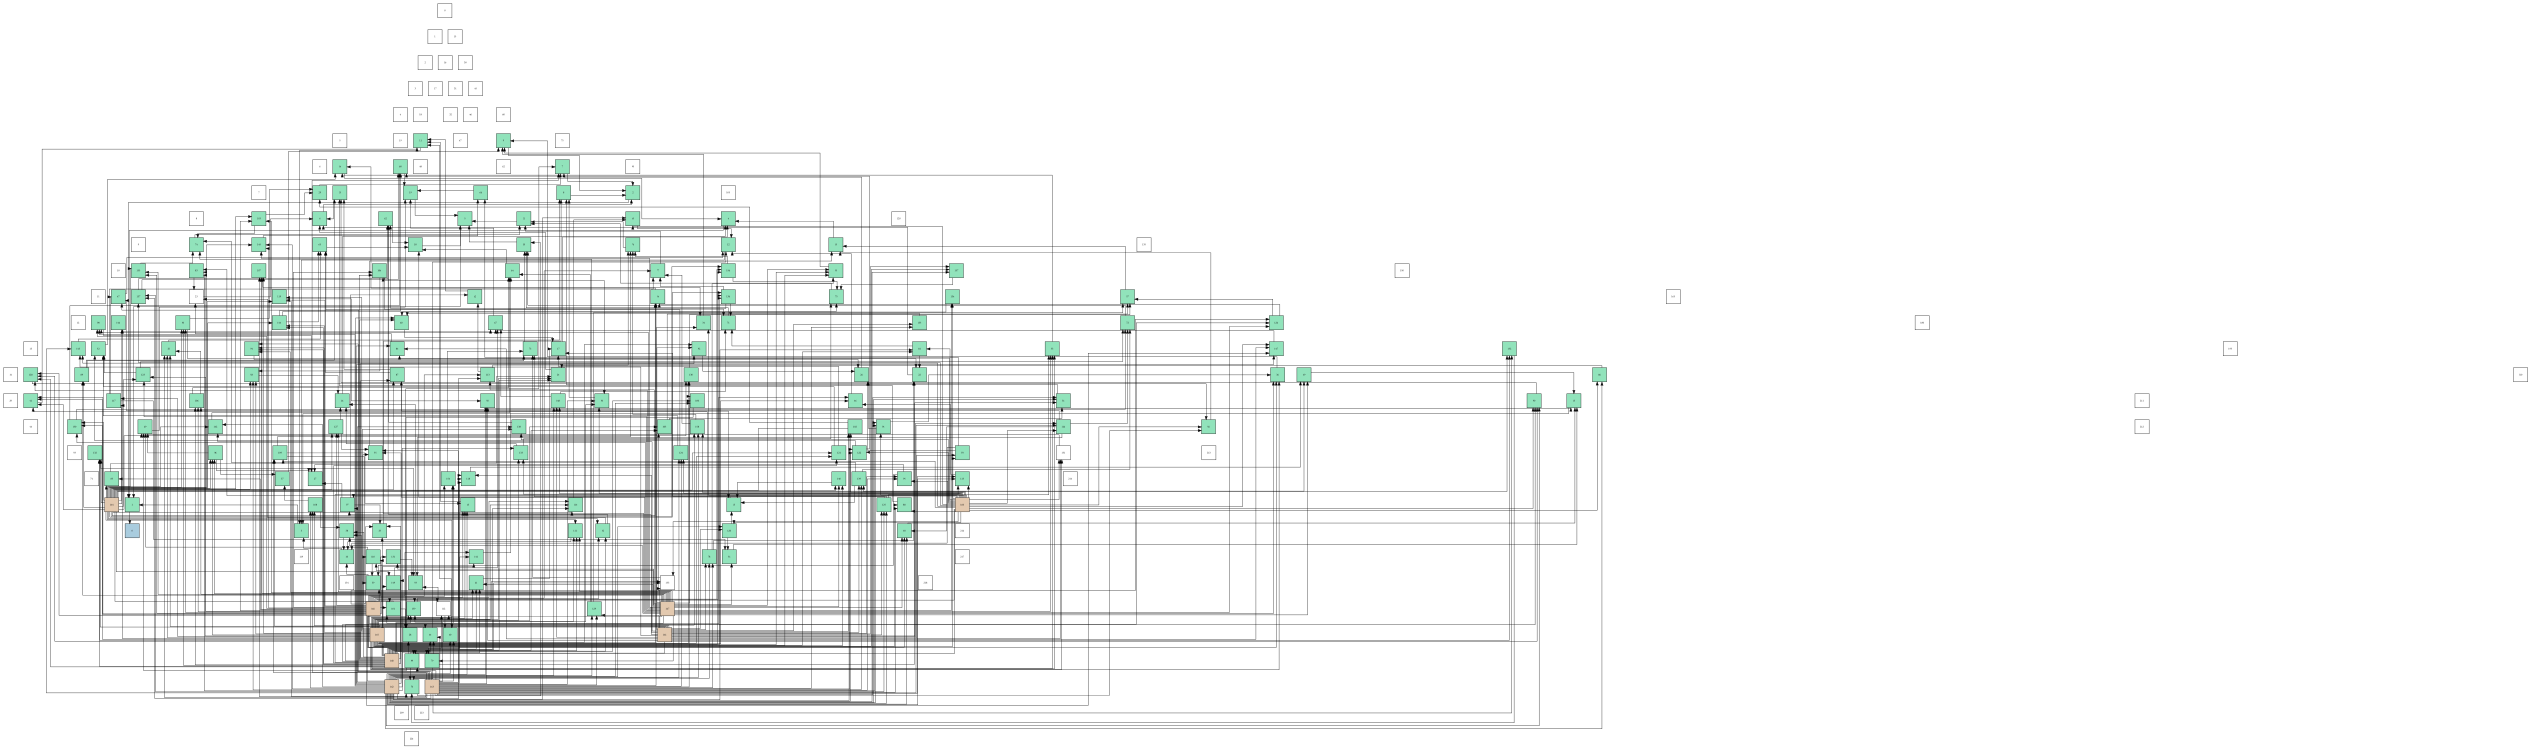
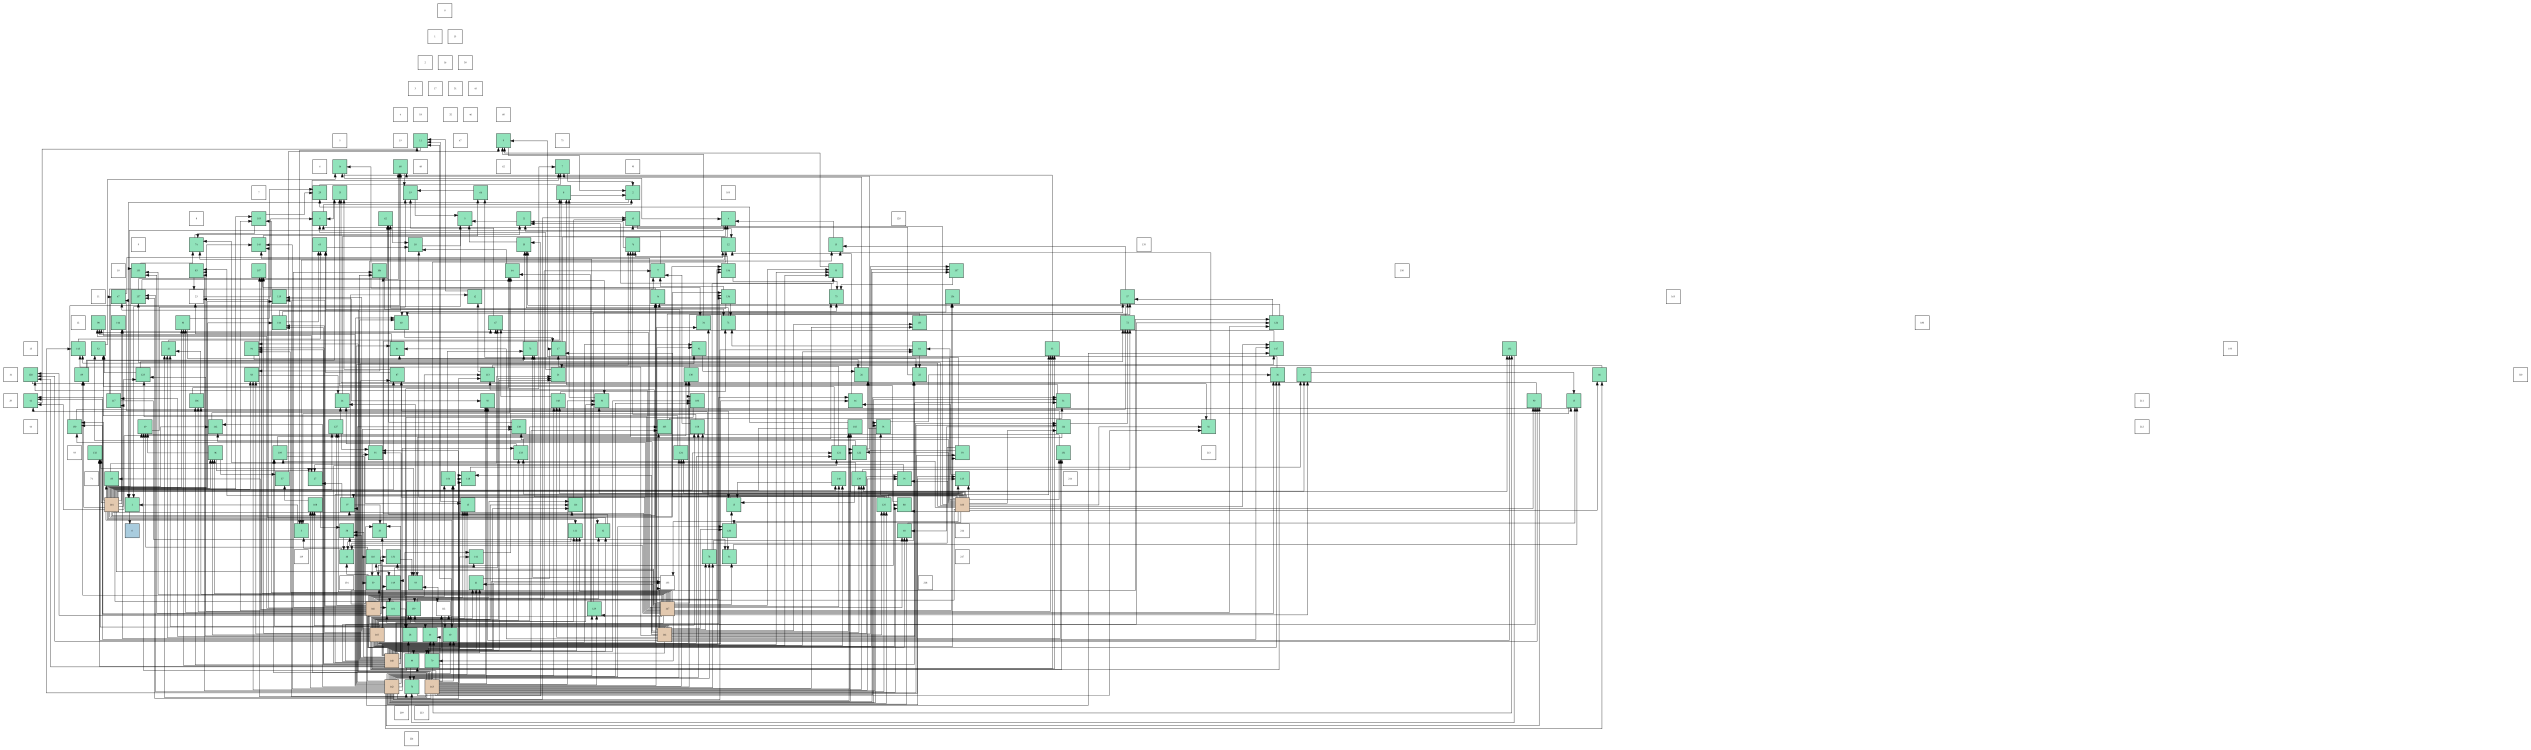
(1063, 453) -> (1063, 453)
(757, 653) -> none
